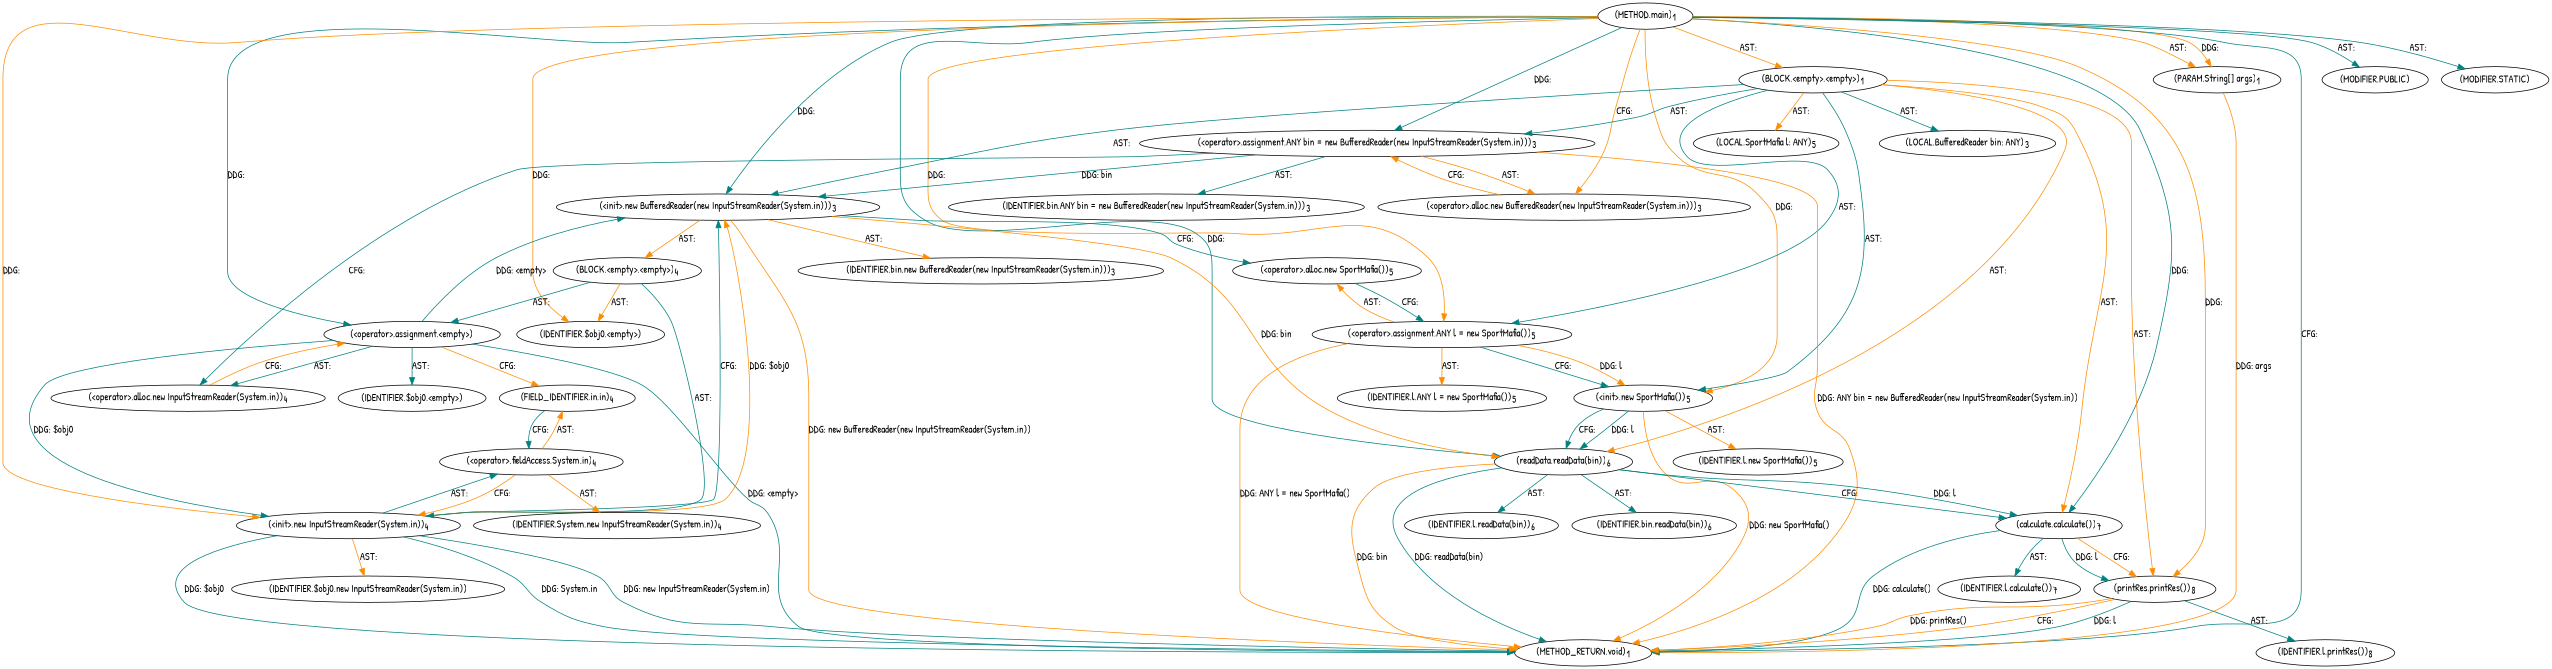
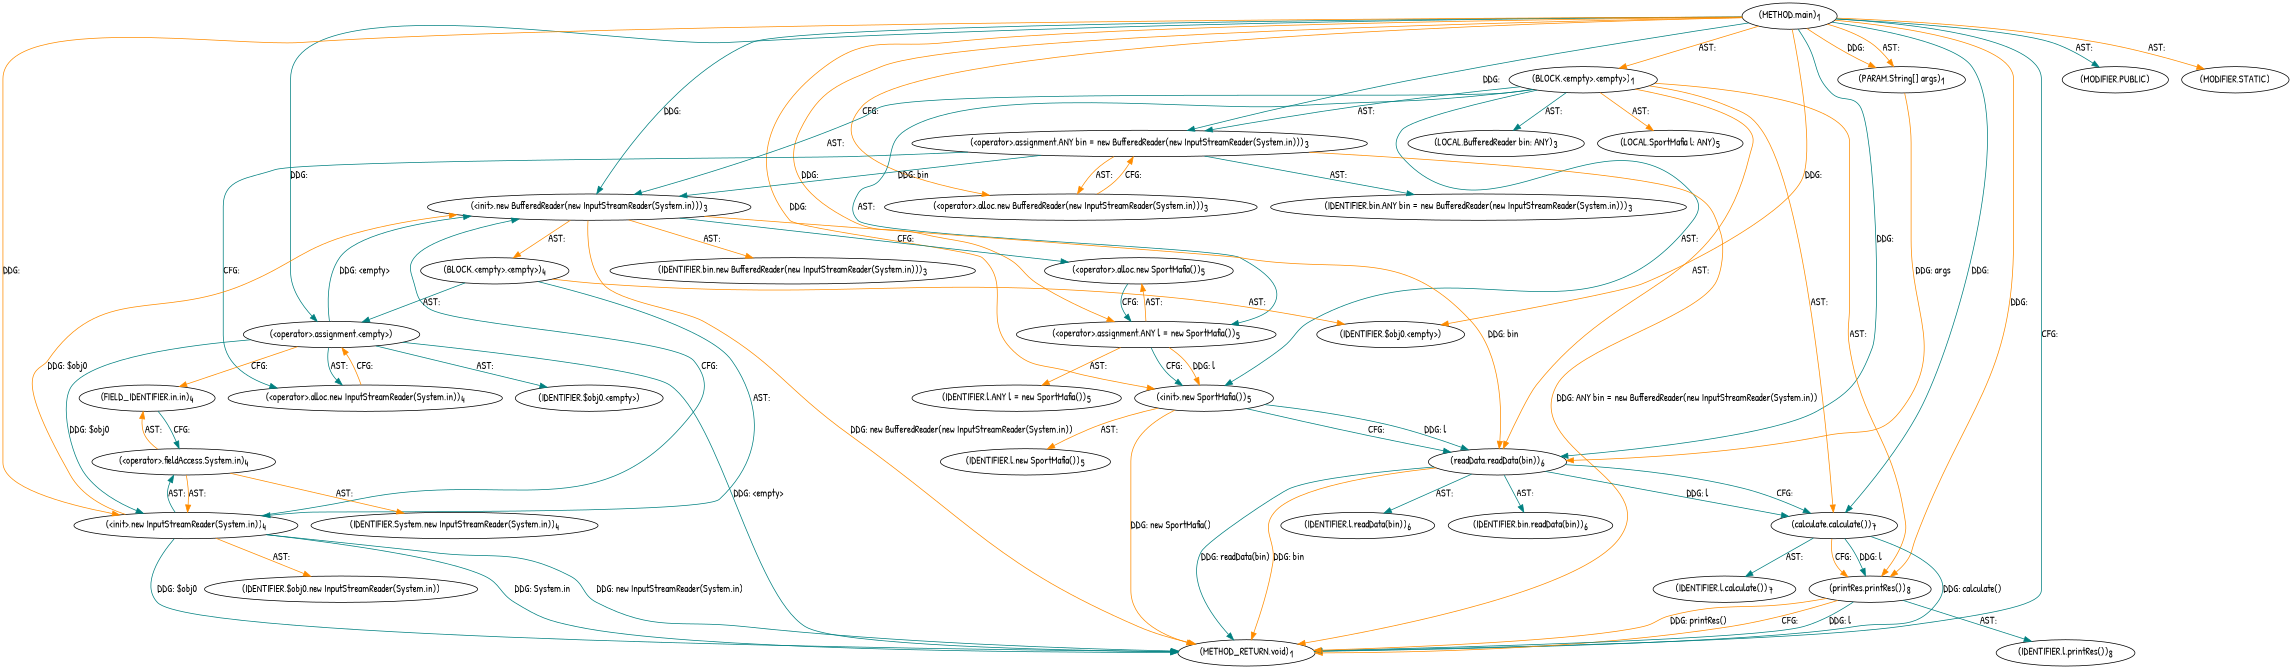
(2077, 24) -> (2028, 32)
(504, 494) -> (199, 494)
(1240, 577) -> none
(2200, 615) -> (1897, 415)
